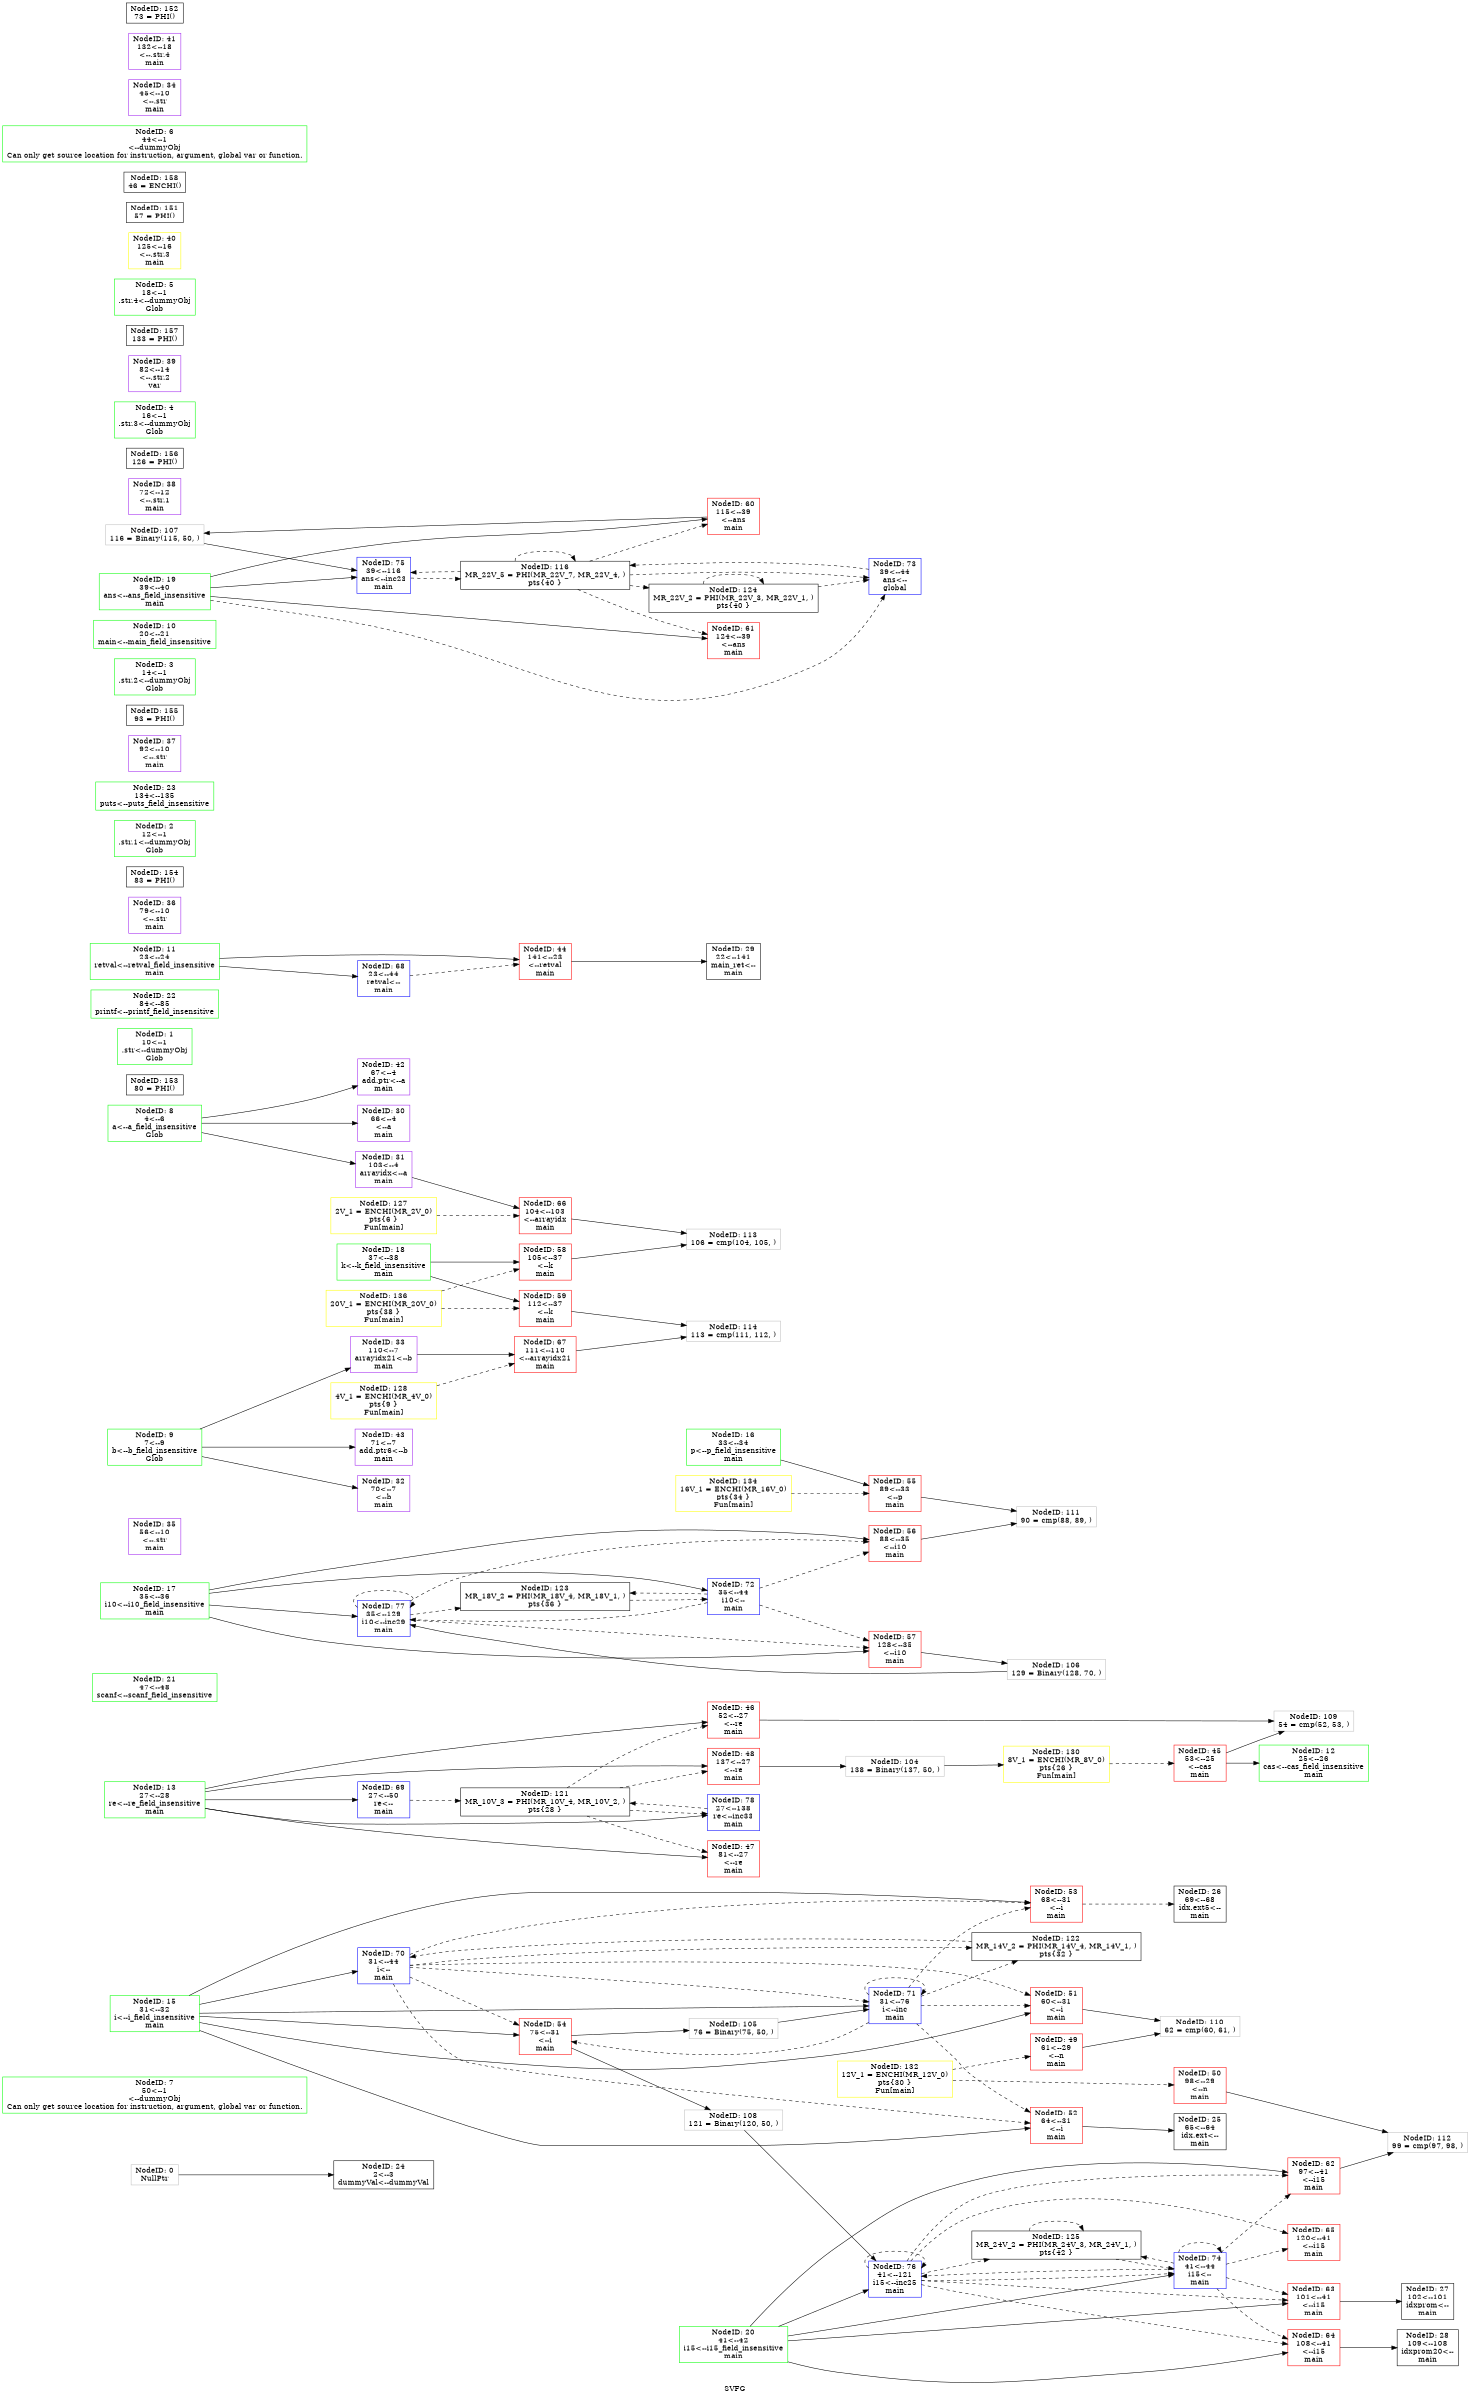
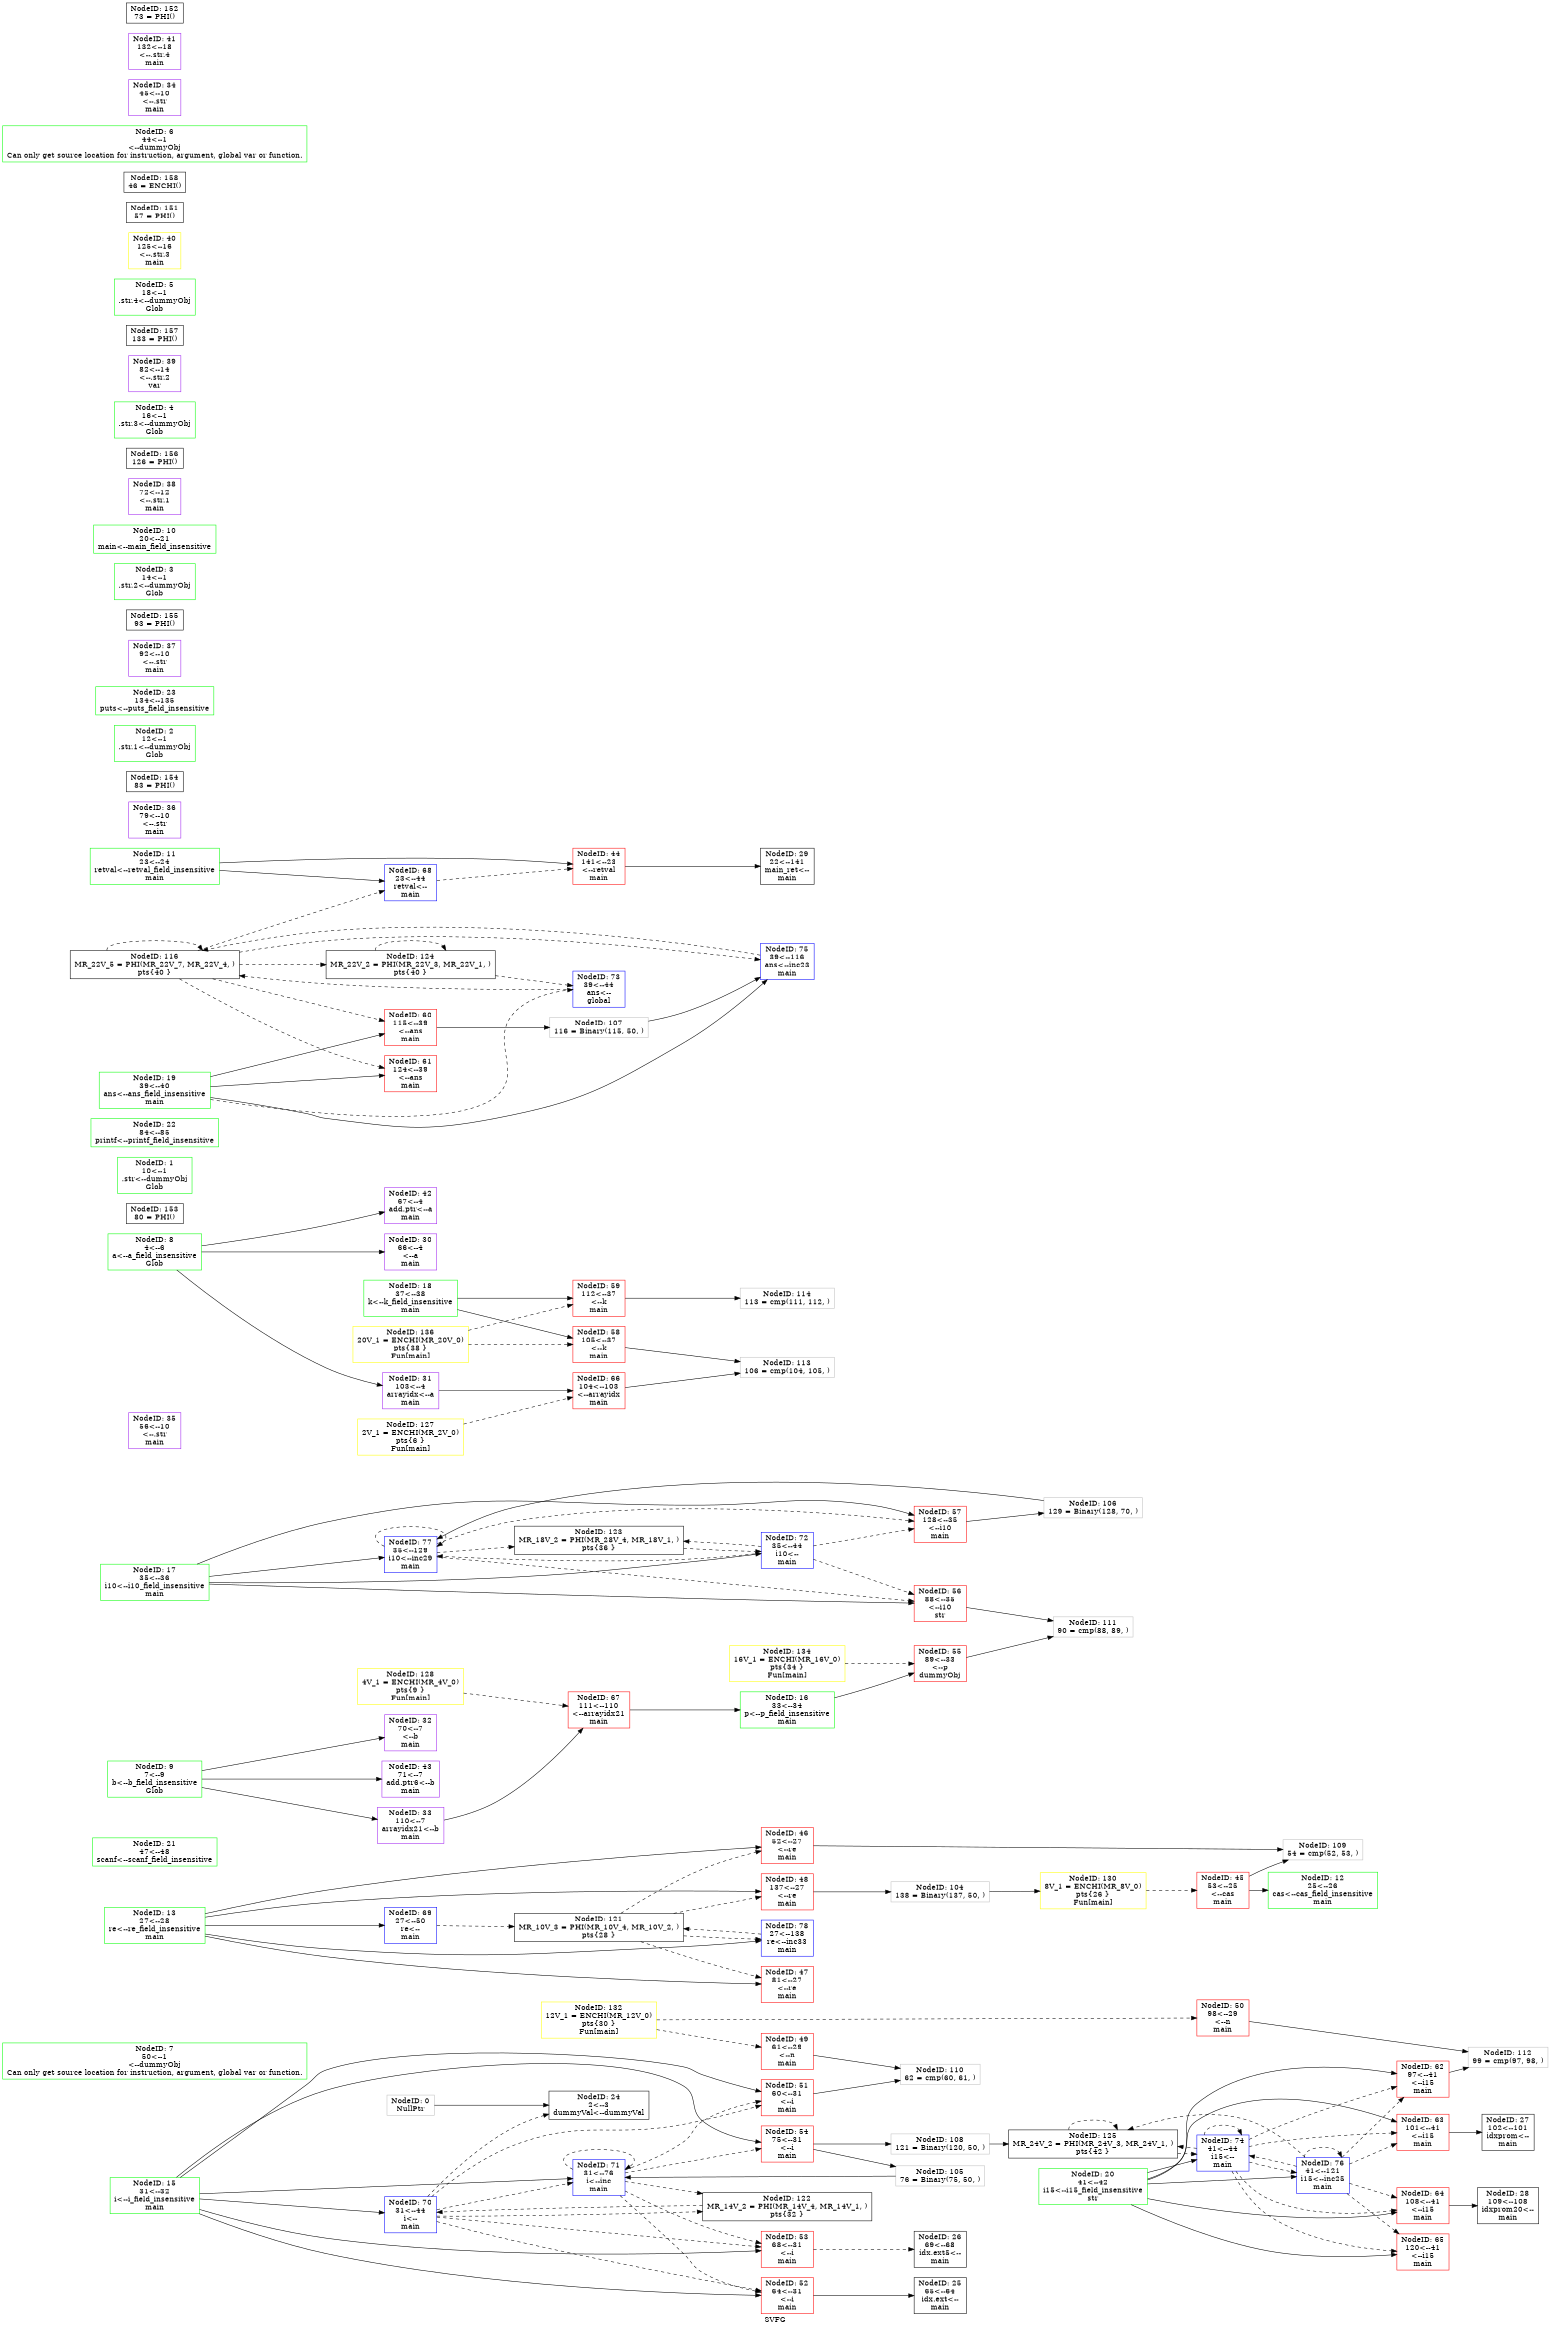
(753, 572) -> (288, 921)
(629, 1344) -> (682, 1710)
(895, 1505) -> (940, 1675)
(895, 1555) -> (940, 1615)
(545, 1596) -> (599, 1540)
(462, 2000) -> (481, 2149)
(808, 2194) -> (996, 2144)
none -> (1258, 2249)
(734, 2356) -> (1093, 2198)
